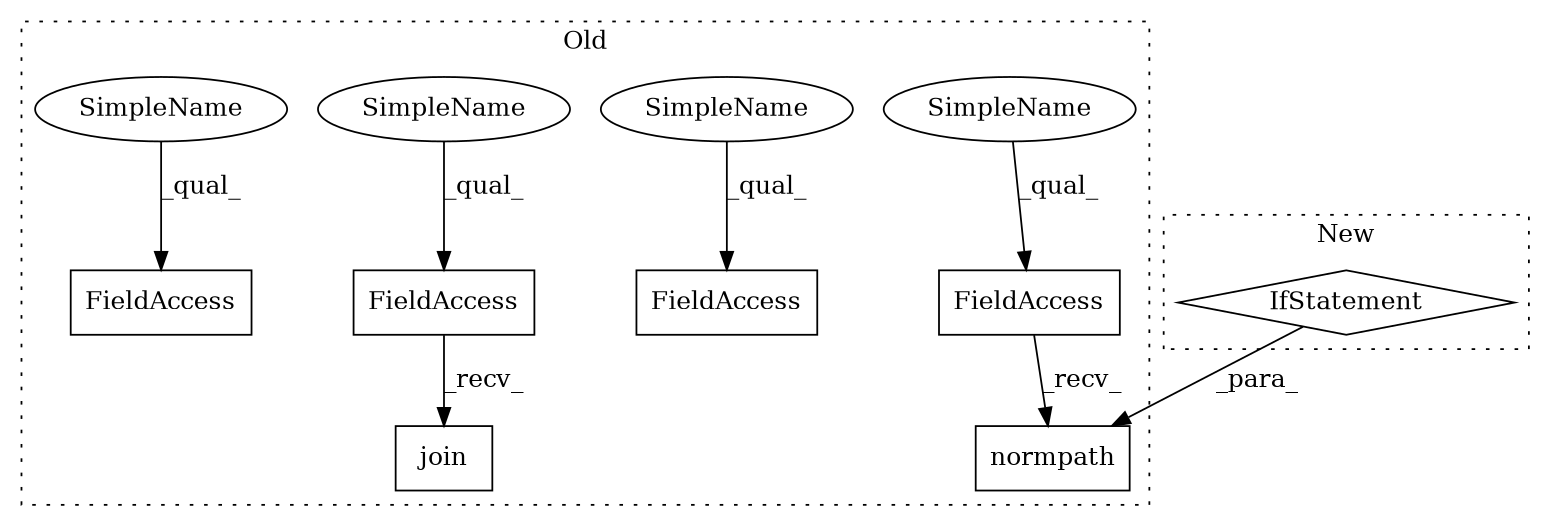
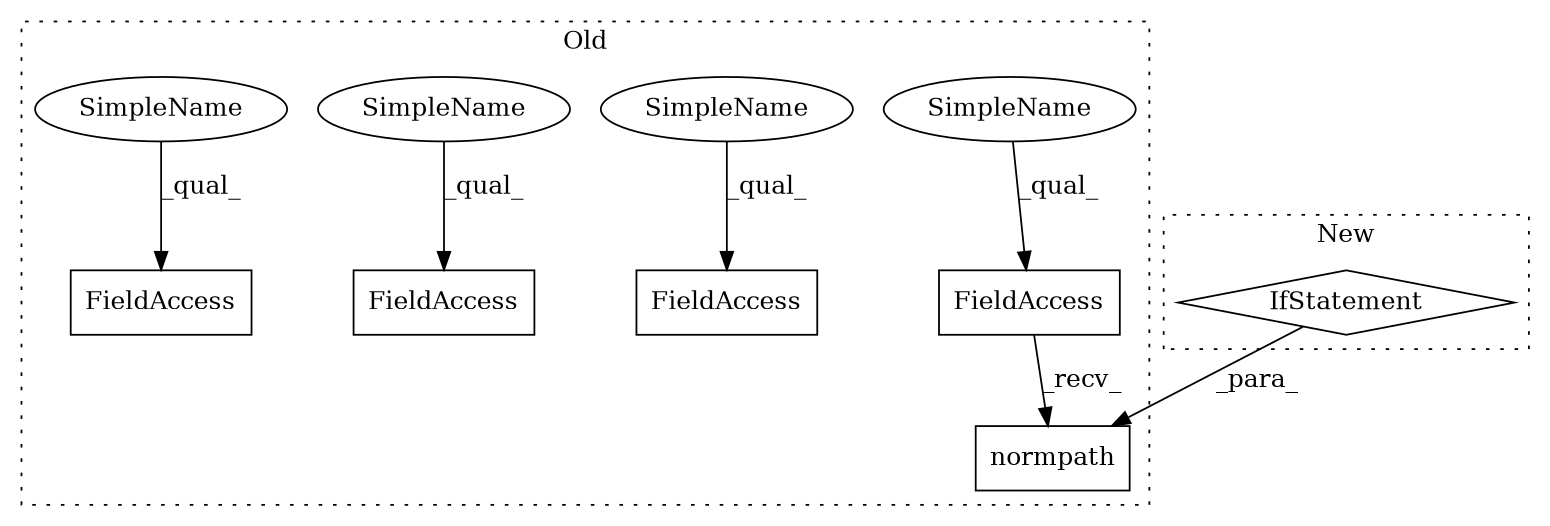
(444, 458) -> none
